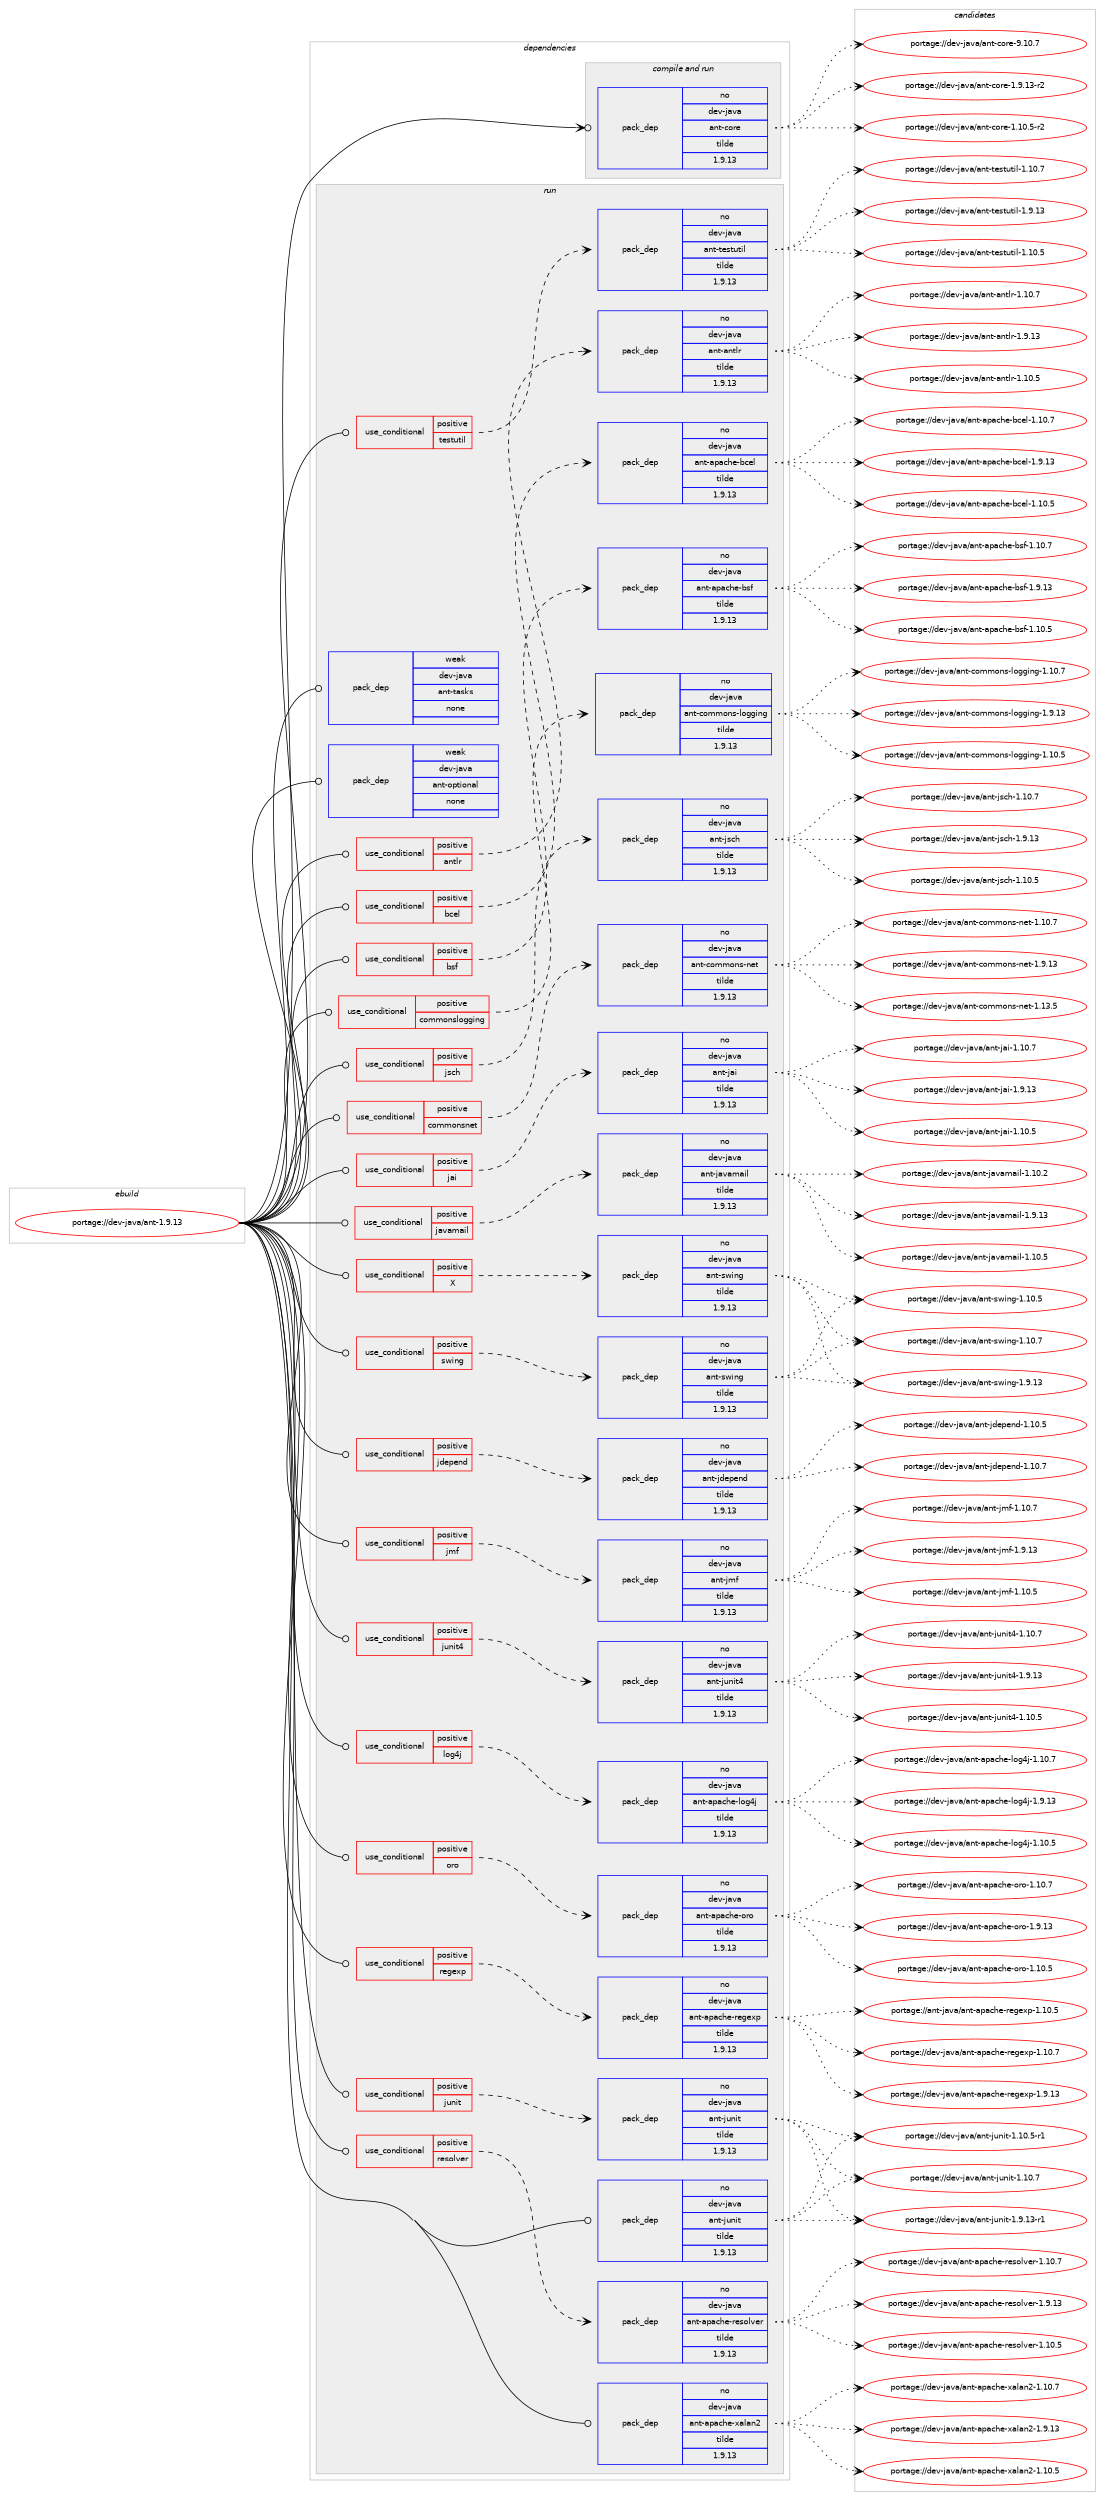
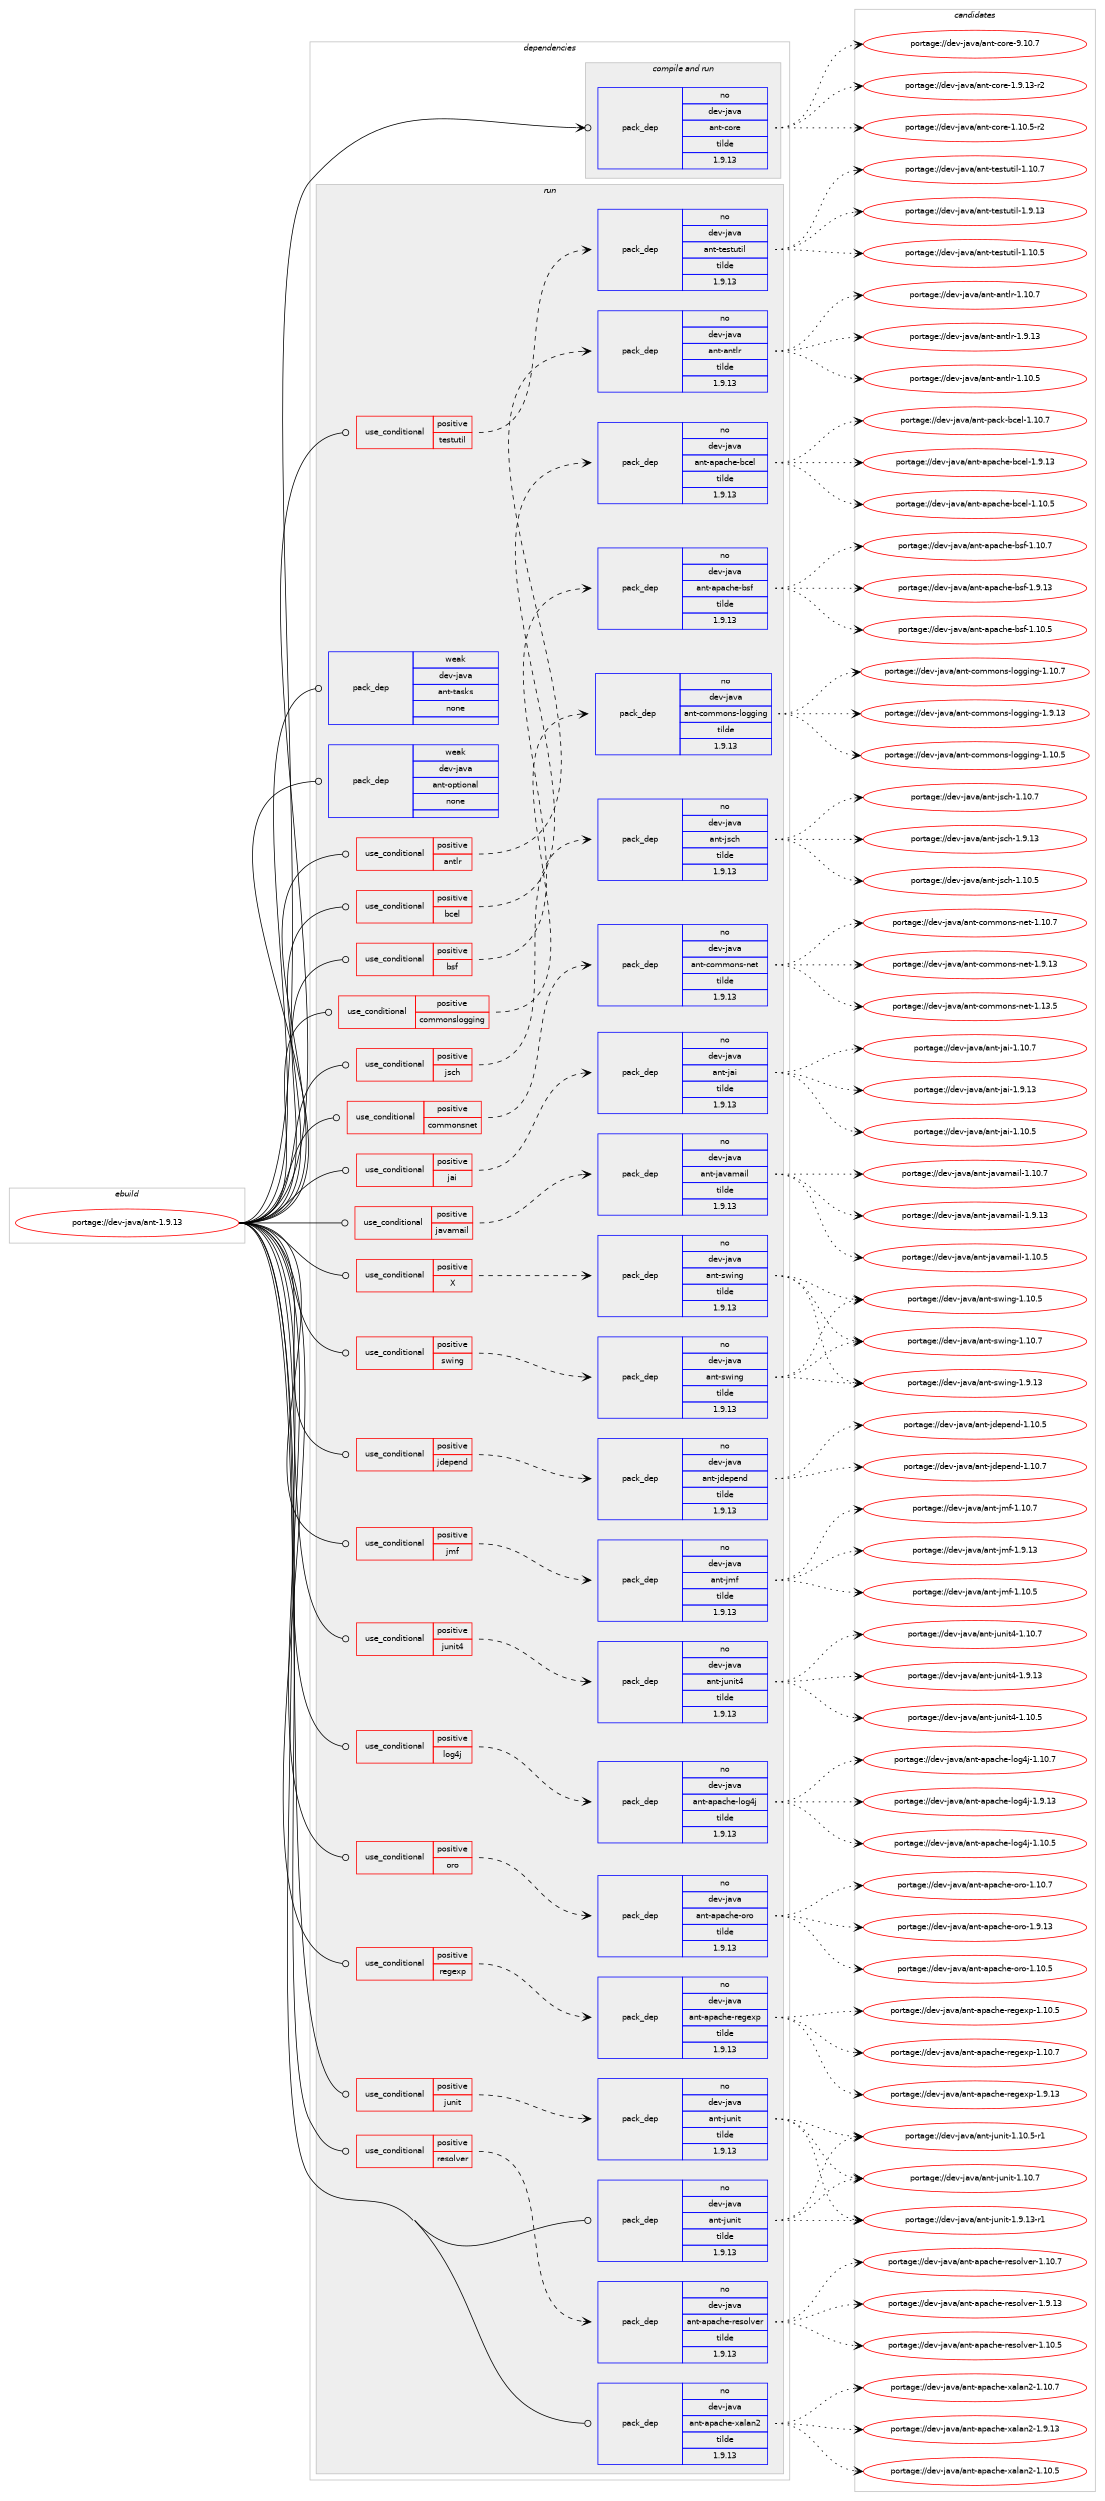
(975, 421) -> (975, 421)
(975, 1174) -> (975, 1174)
(975, 2011) -> (975, 2011)
